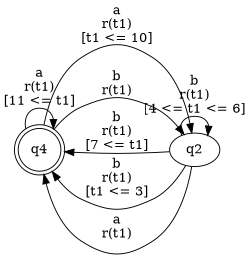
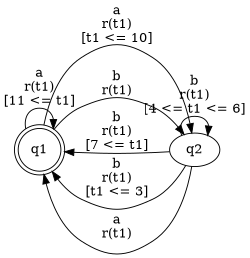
(40, 150) -> (40, 150)
